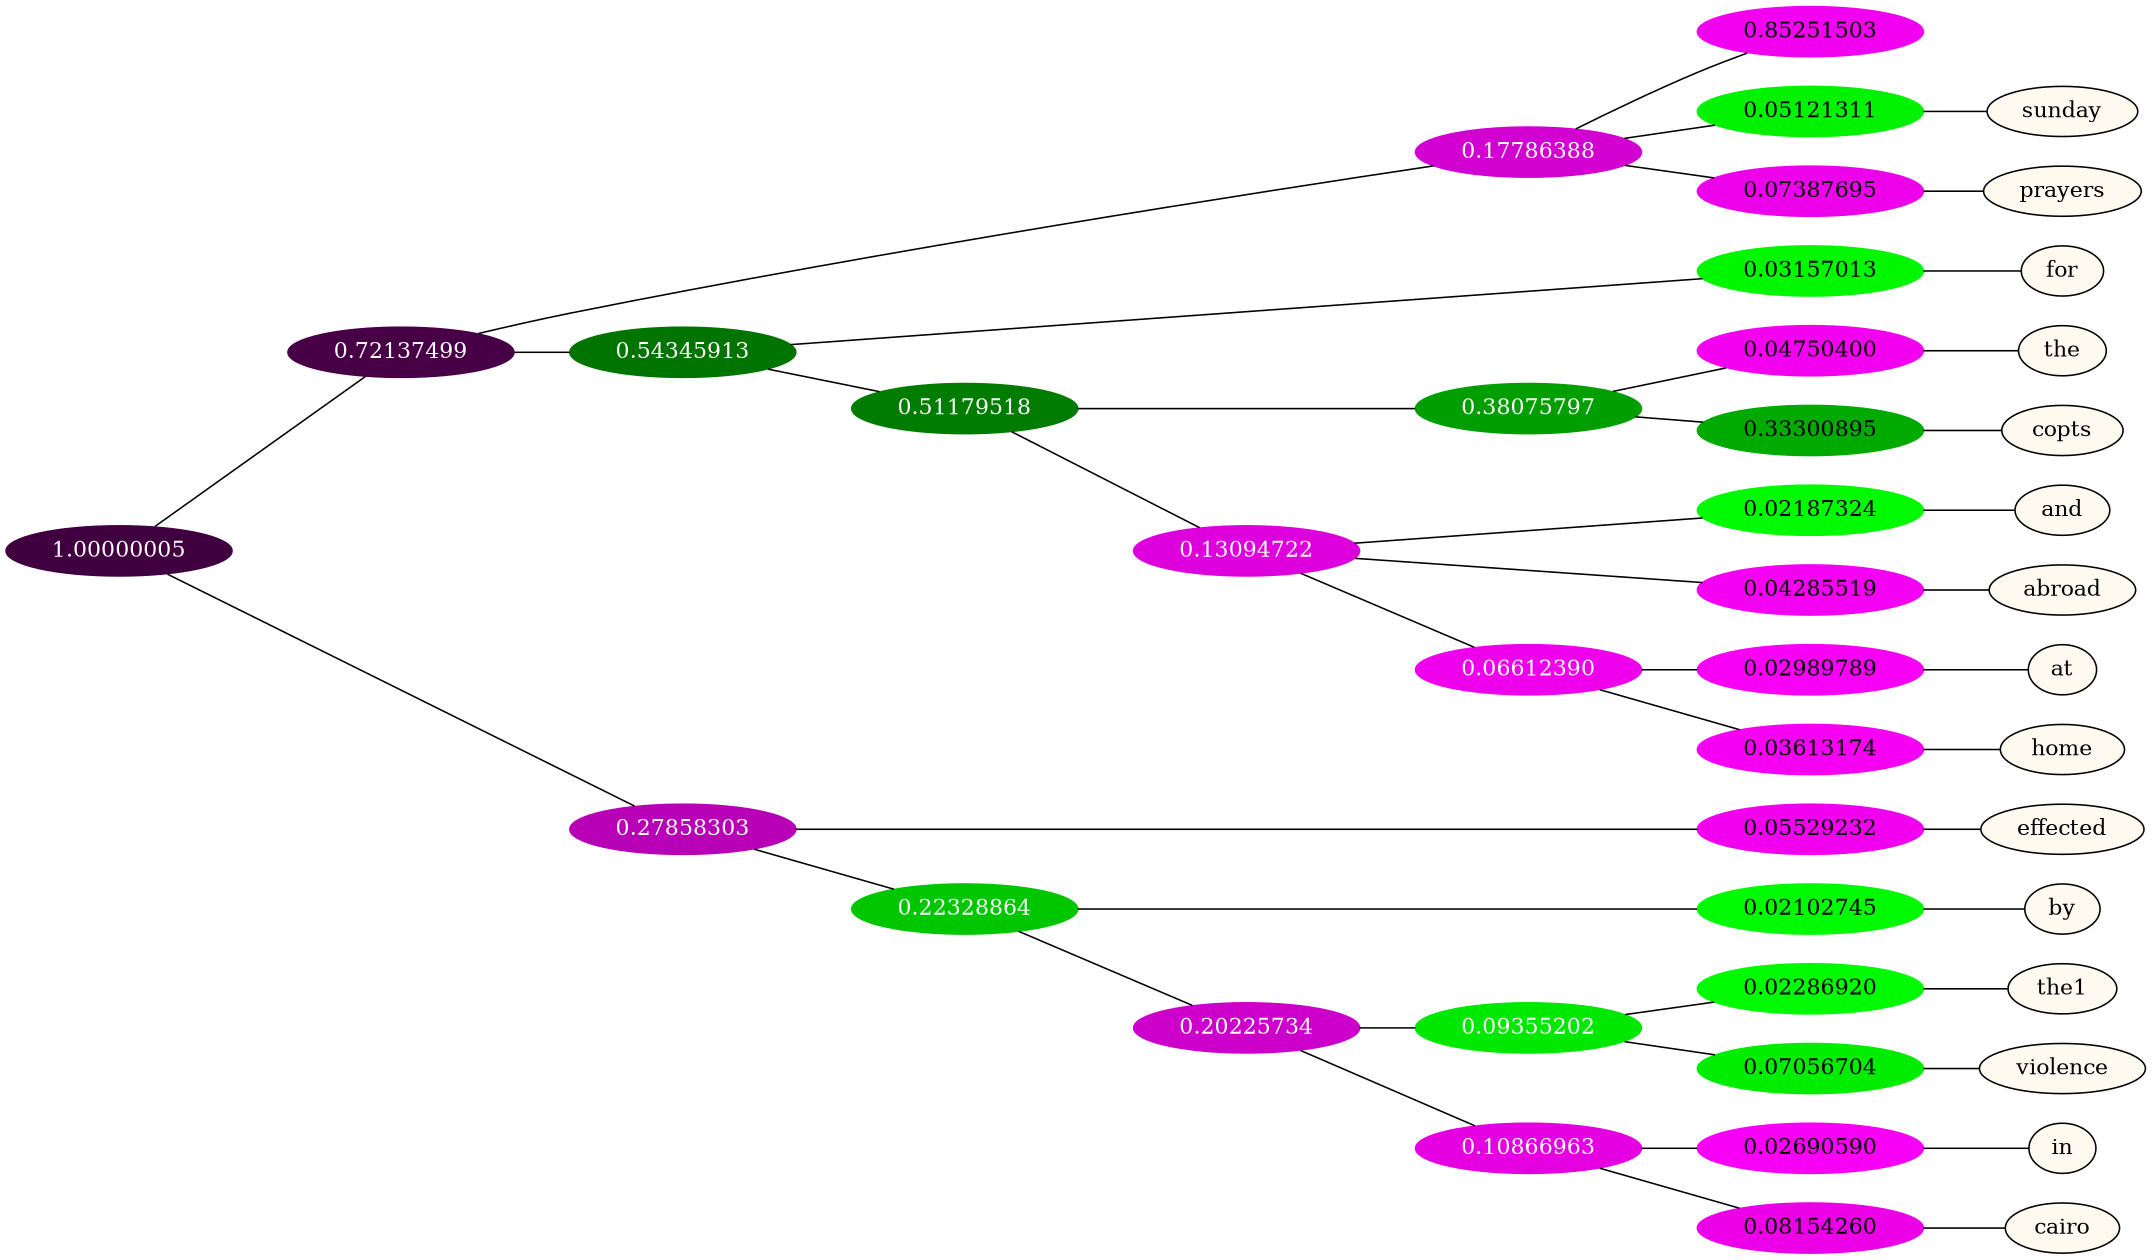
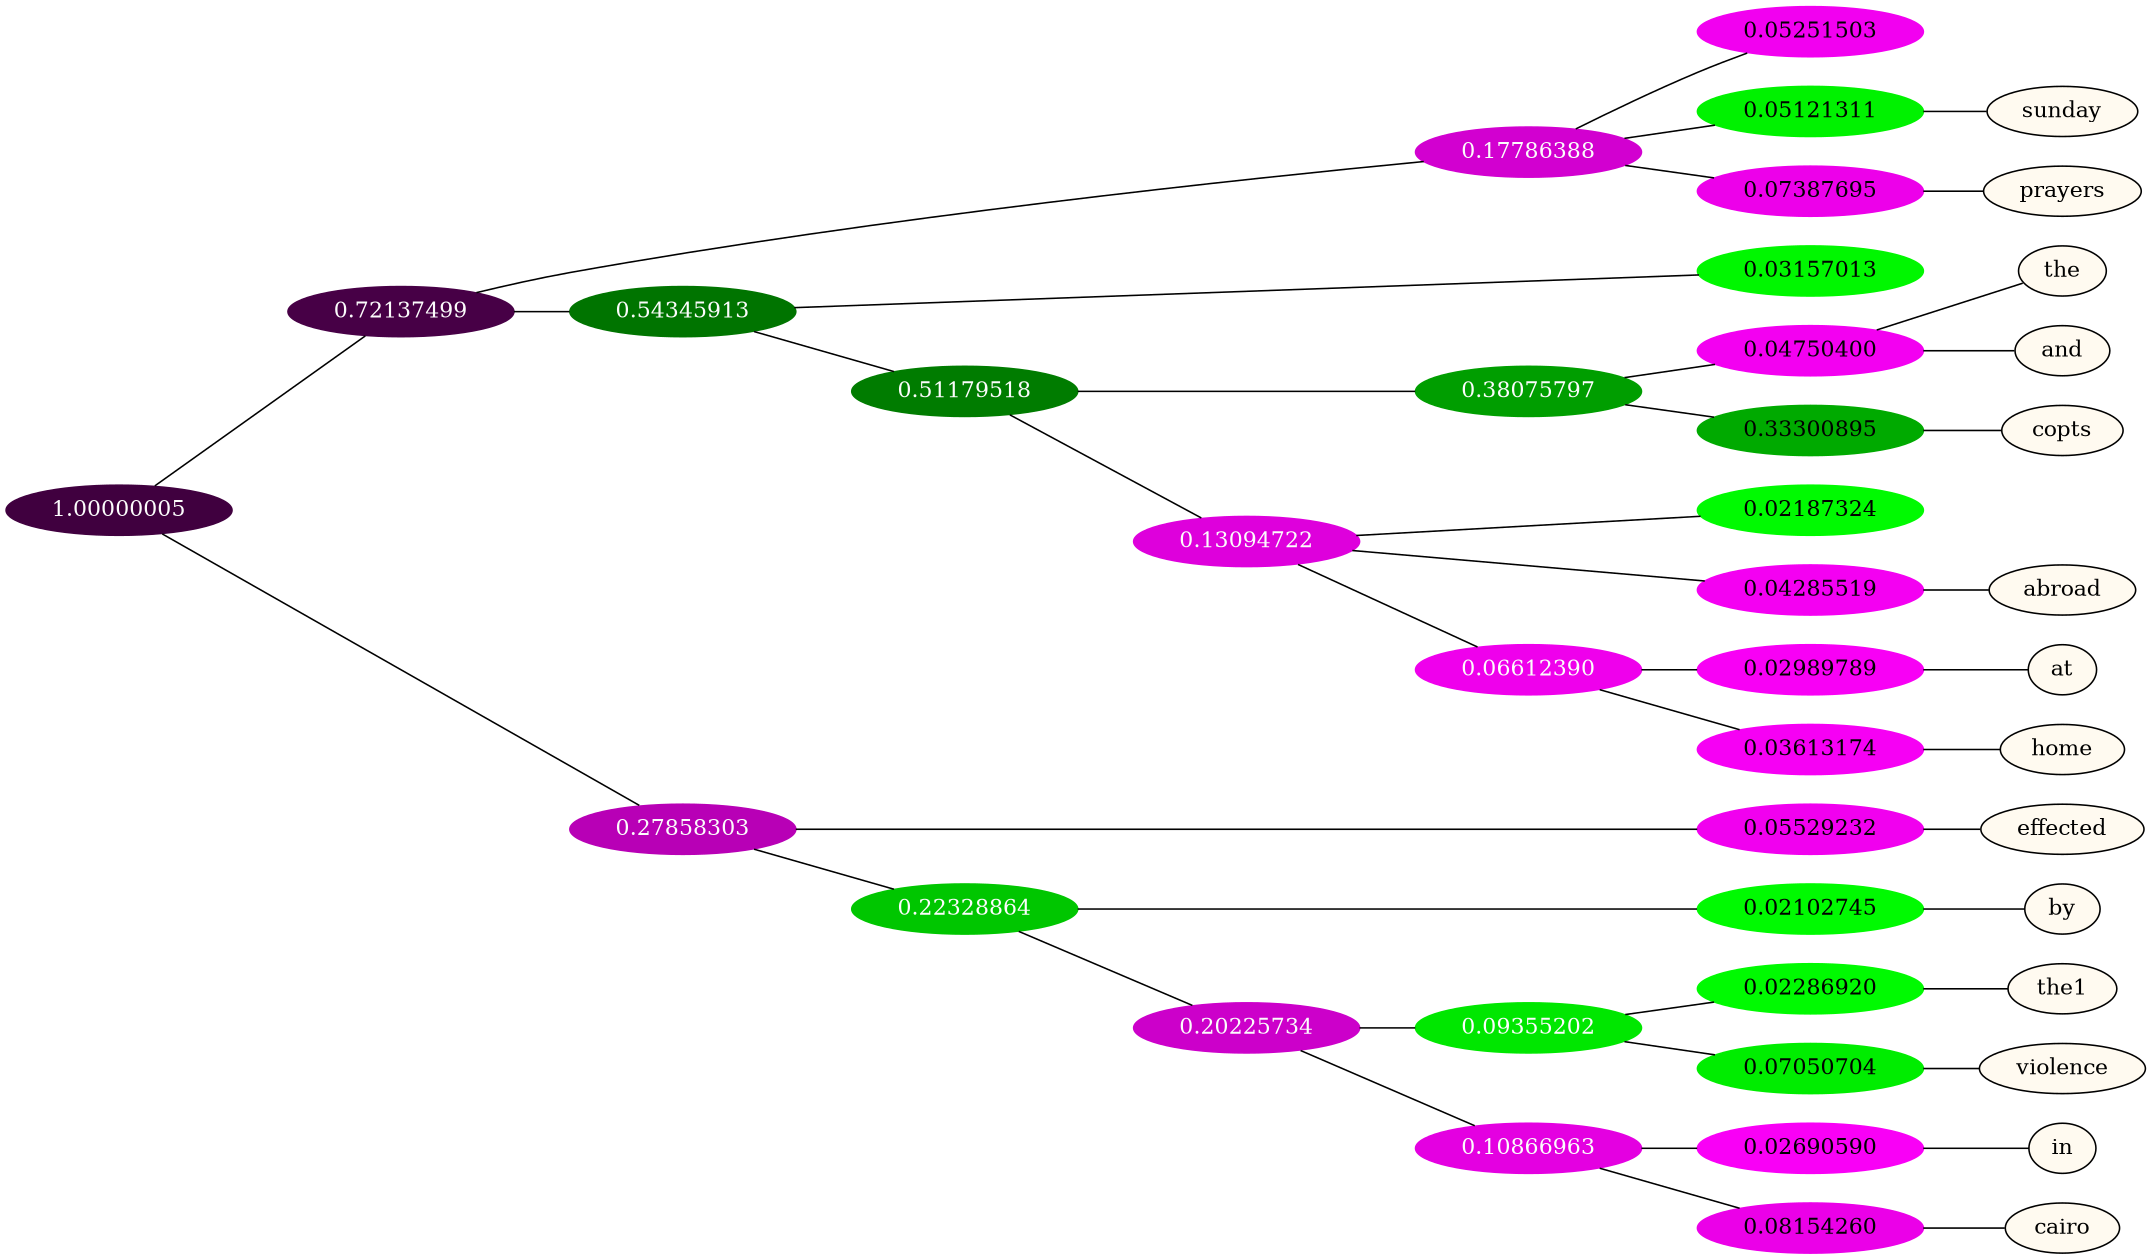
(1810, 32) -> (1810, 32)
(2062, 271) -> none
(1969, 510) -> (1969, 351)
(1810, 1069) -> (1810, 1069)
